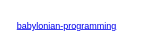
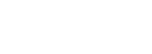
(75, 27) -> none
